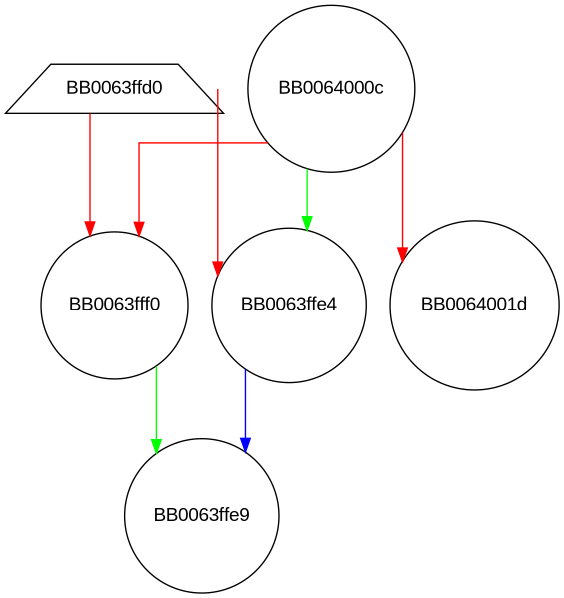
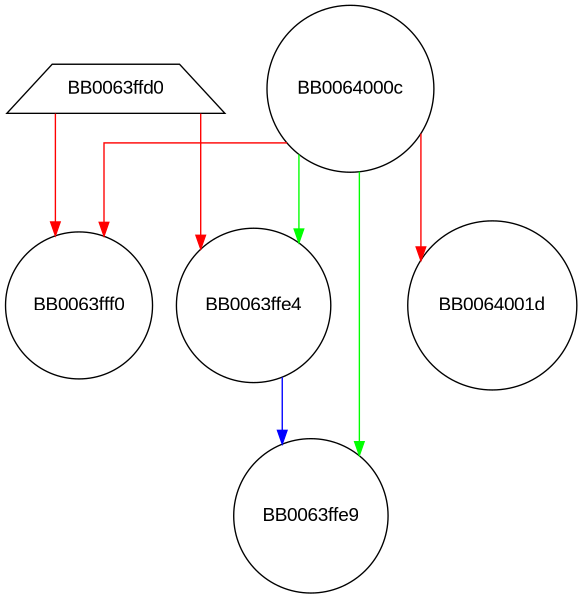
(156, 403) -> (359, 307)
